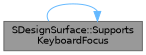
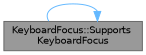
(73, 36) -> (73, 36)
